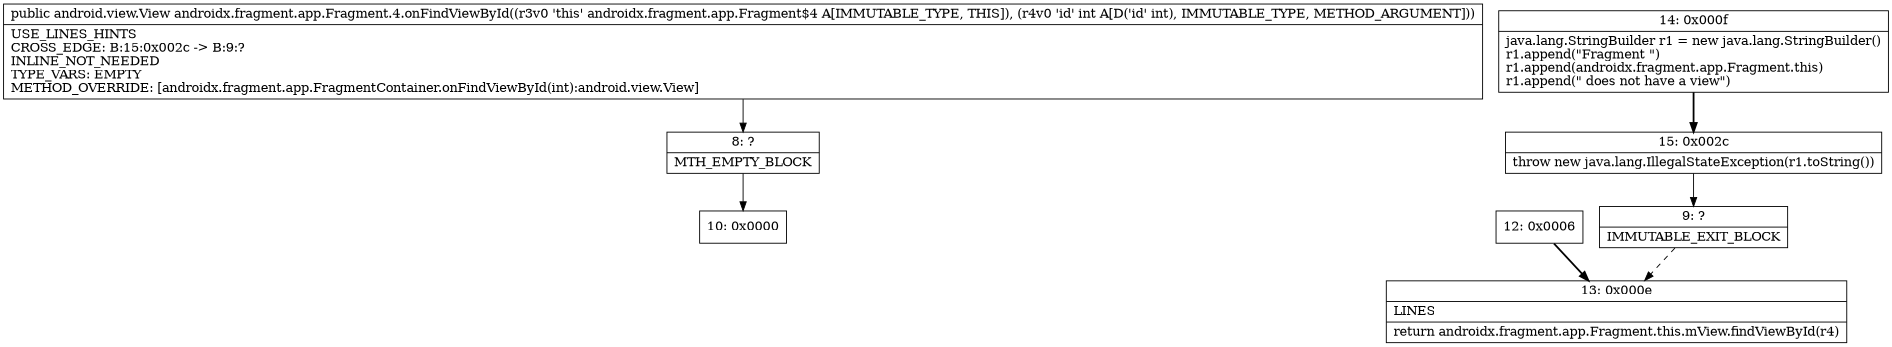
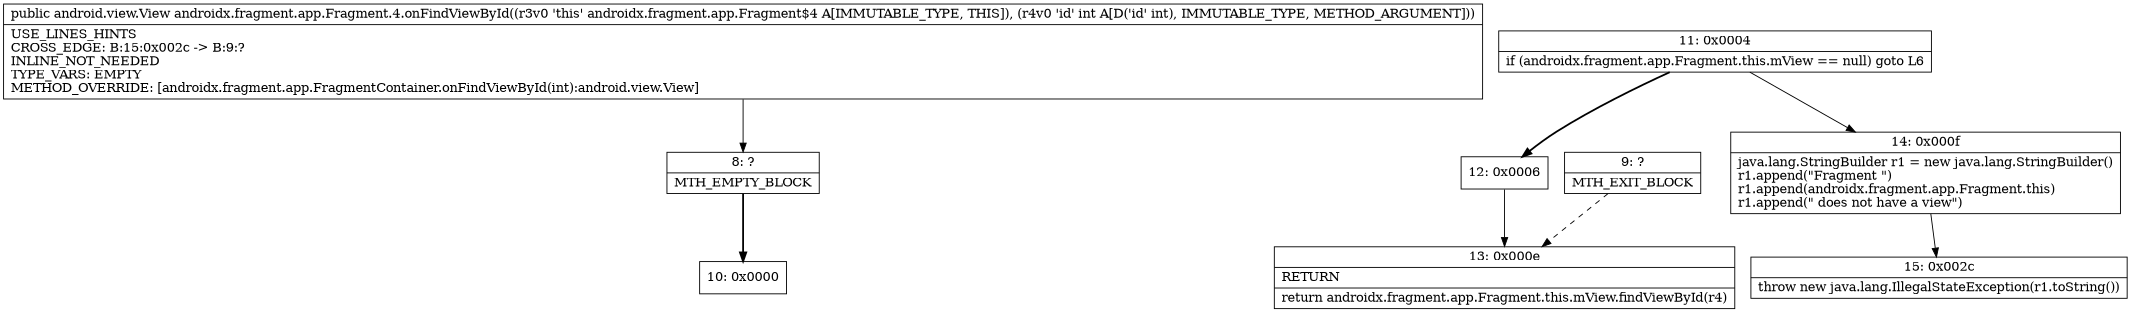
none -> (1715, 52)
(1694, 108) -> (1933, 231)
(1694, 185) -> none
(743, 188) -> (743, 223)
(1694, 237) -> (1633, 183)
(1568, 259) -> (1505, 213)
(1415, 311) -> (1311, 277)
